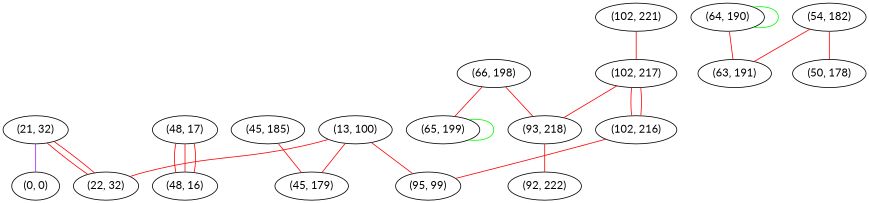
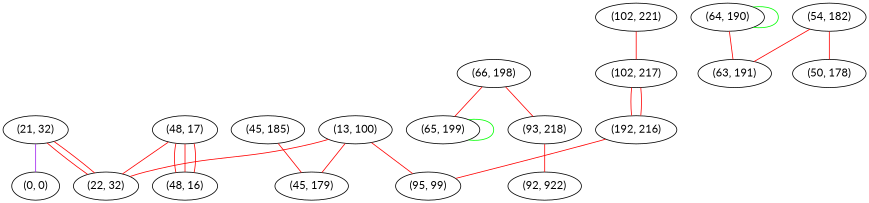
(590, 102) -> none
(636, 130) -> (636, 130)
none -> (145, 158)
(545, 186) -> (545, 186)
